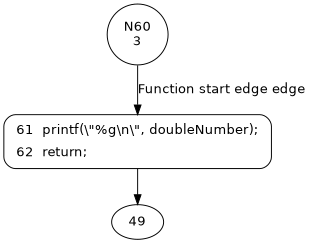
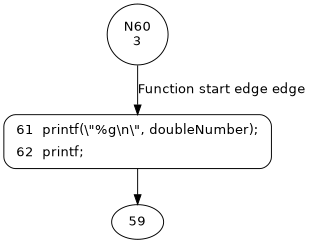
(65, 152) -> (63, 152)
(138, 222) -> (138, 222)
